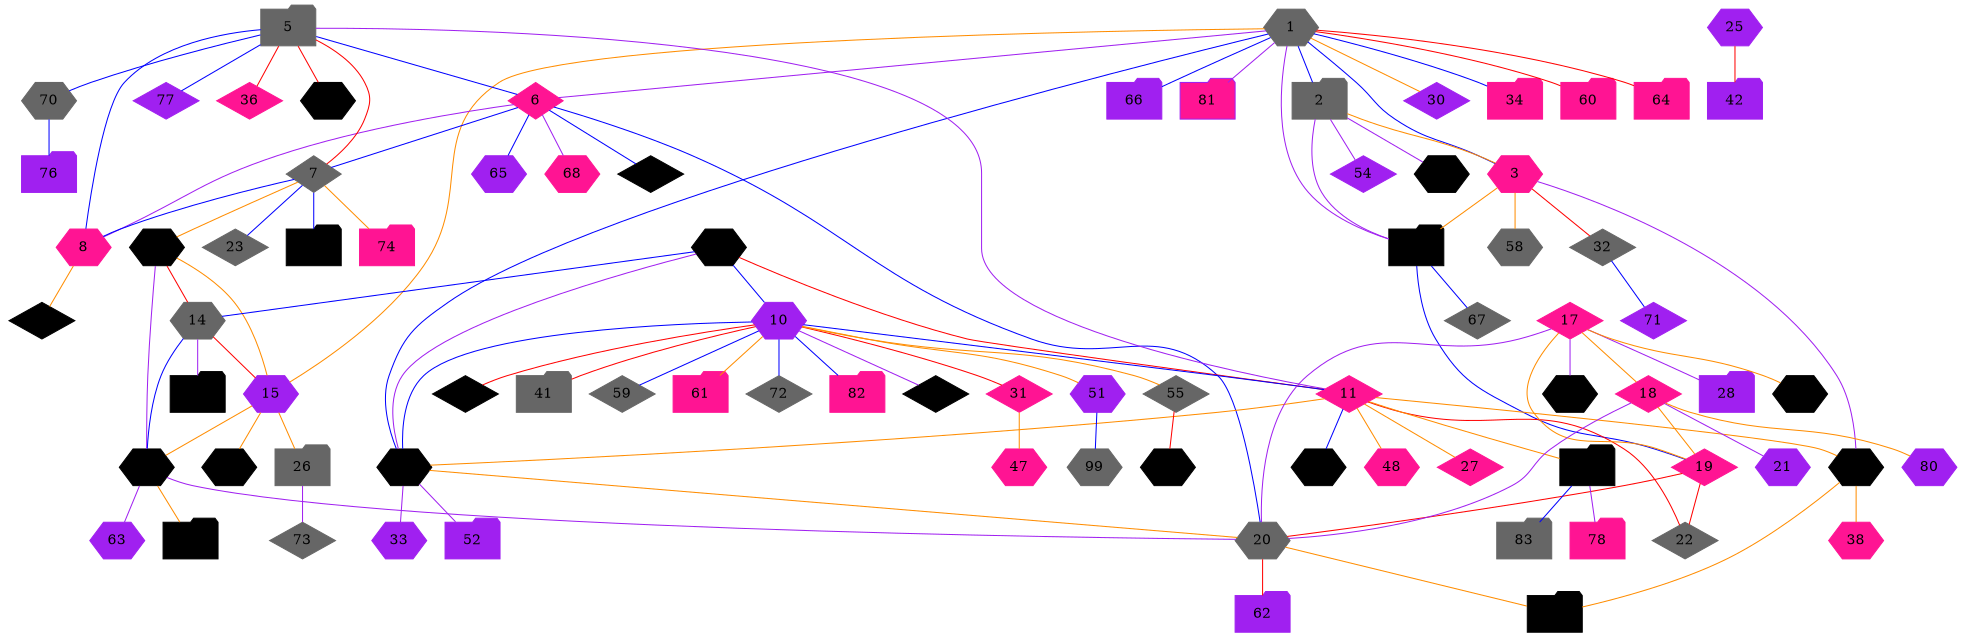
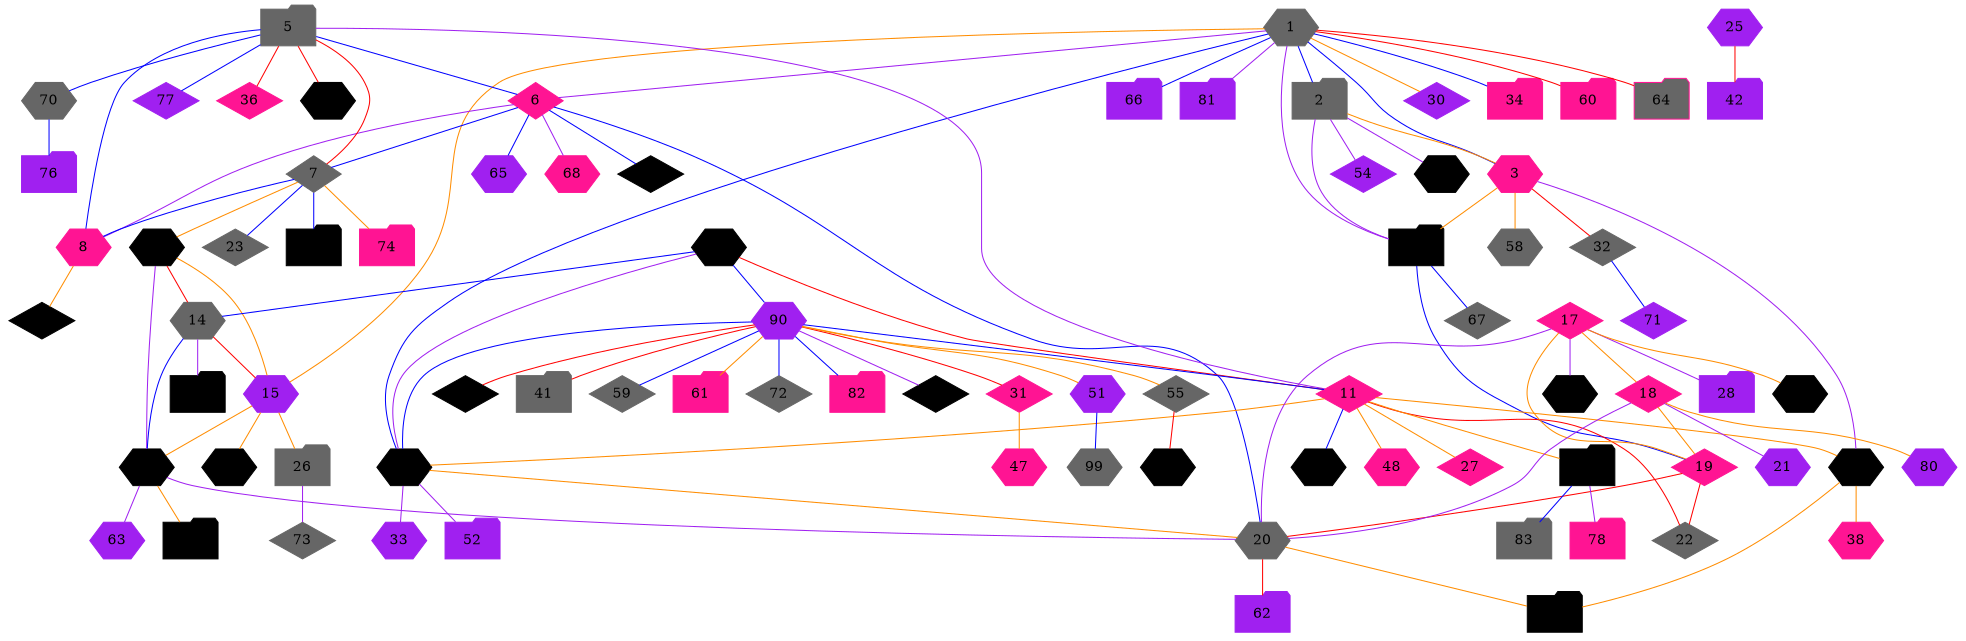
(1208, 101) -> (1208, 101)
(1662, 101) -> (1662, 101)
(779, 321) -> (779, 321)
